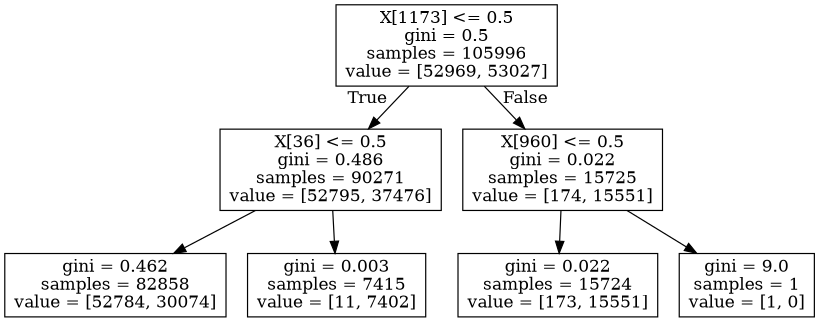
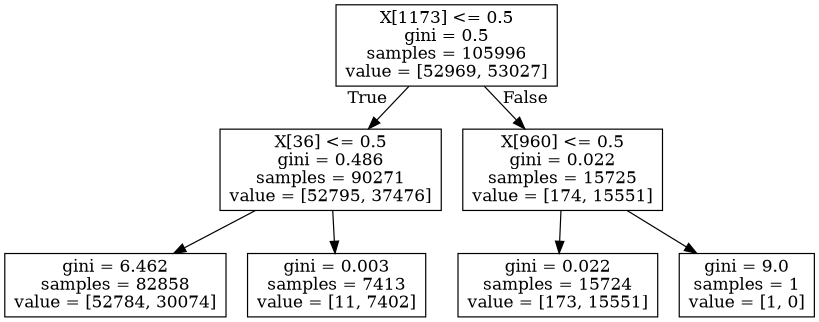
(115, 285) -> (115, 285)
(337, 285) -> (337, 285)
